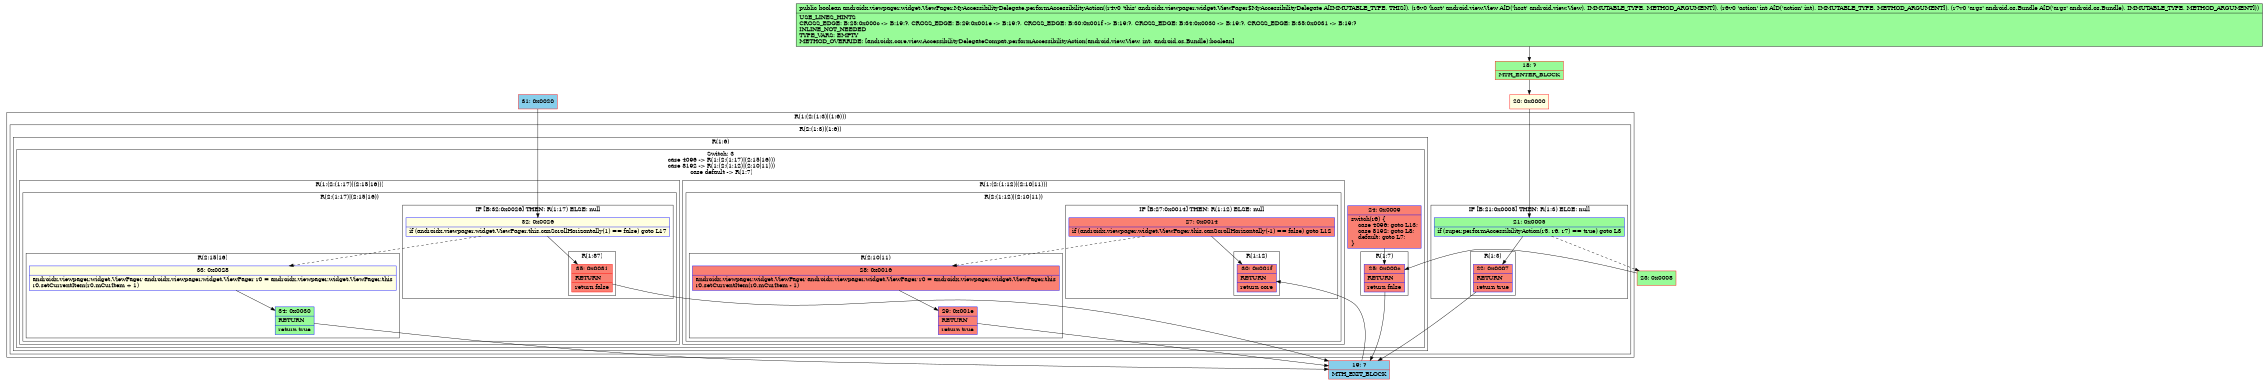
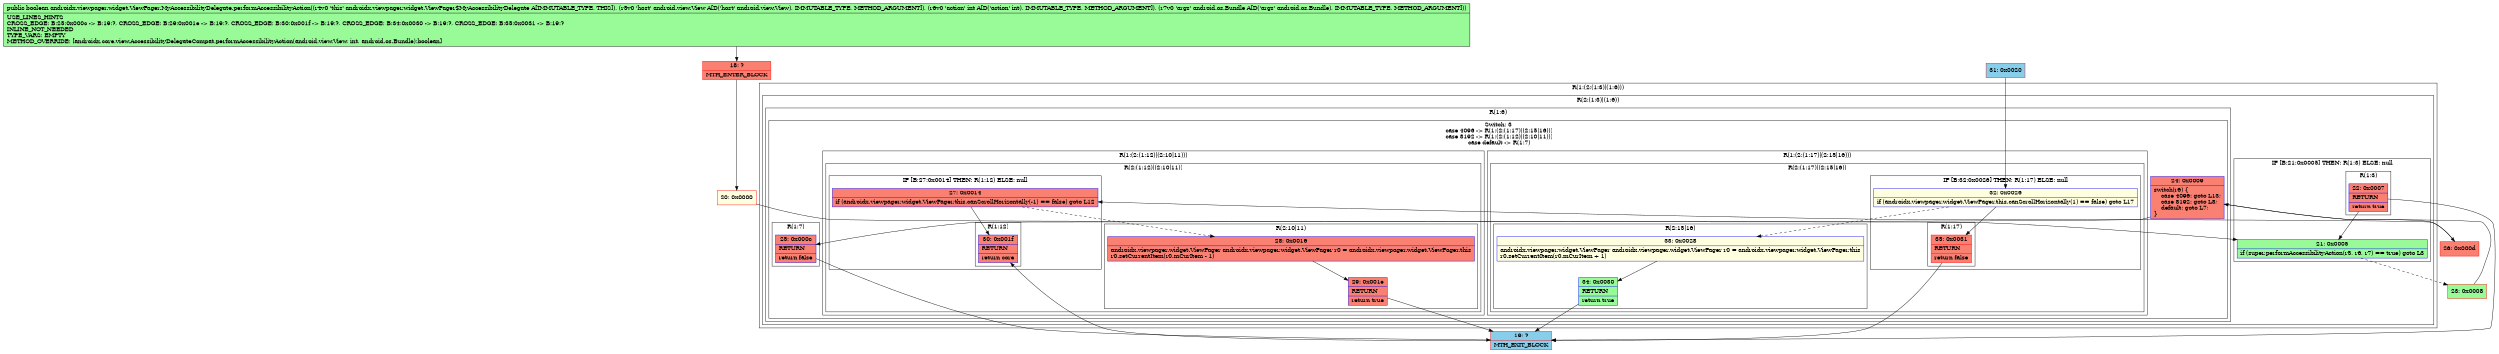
(1529, 70) -> (737, 70)
(1515, 247) -> (2350, 224)
none -> (2460, 249)
(1522, 251) -> (2446, 220)
(592, 256) -> (1951, 227)
